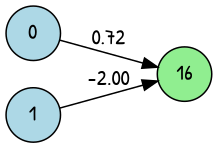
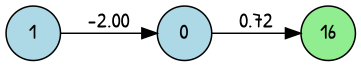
(102, 97) -> (101, 33)
